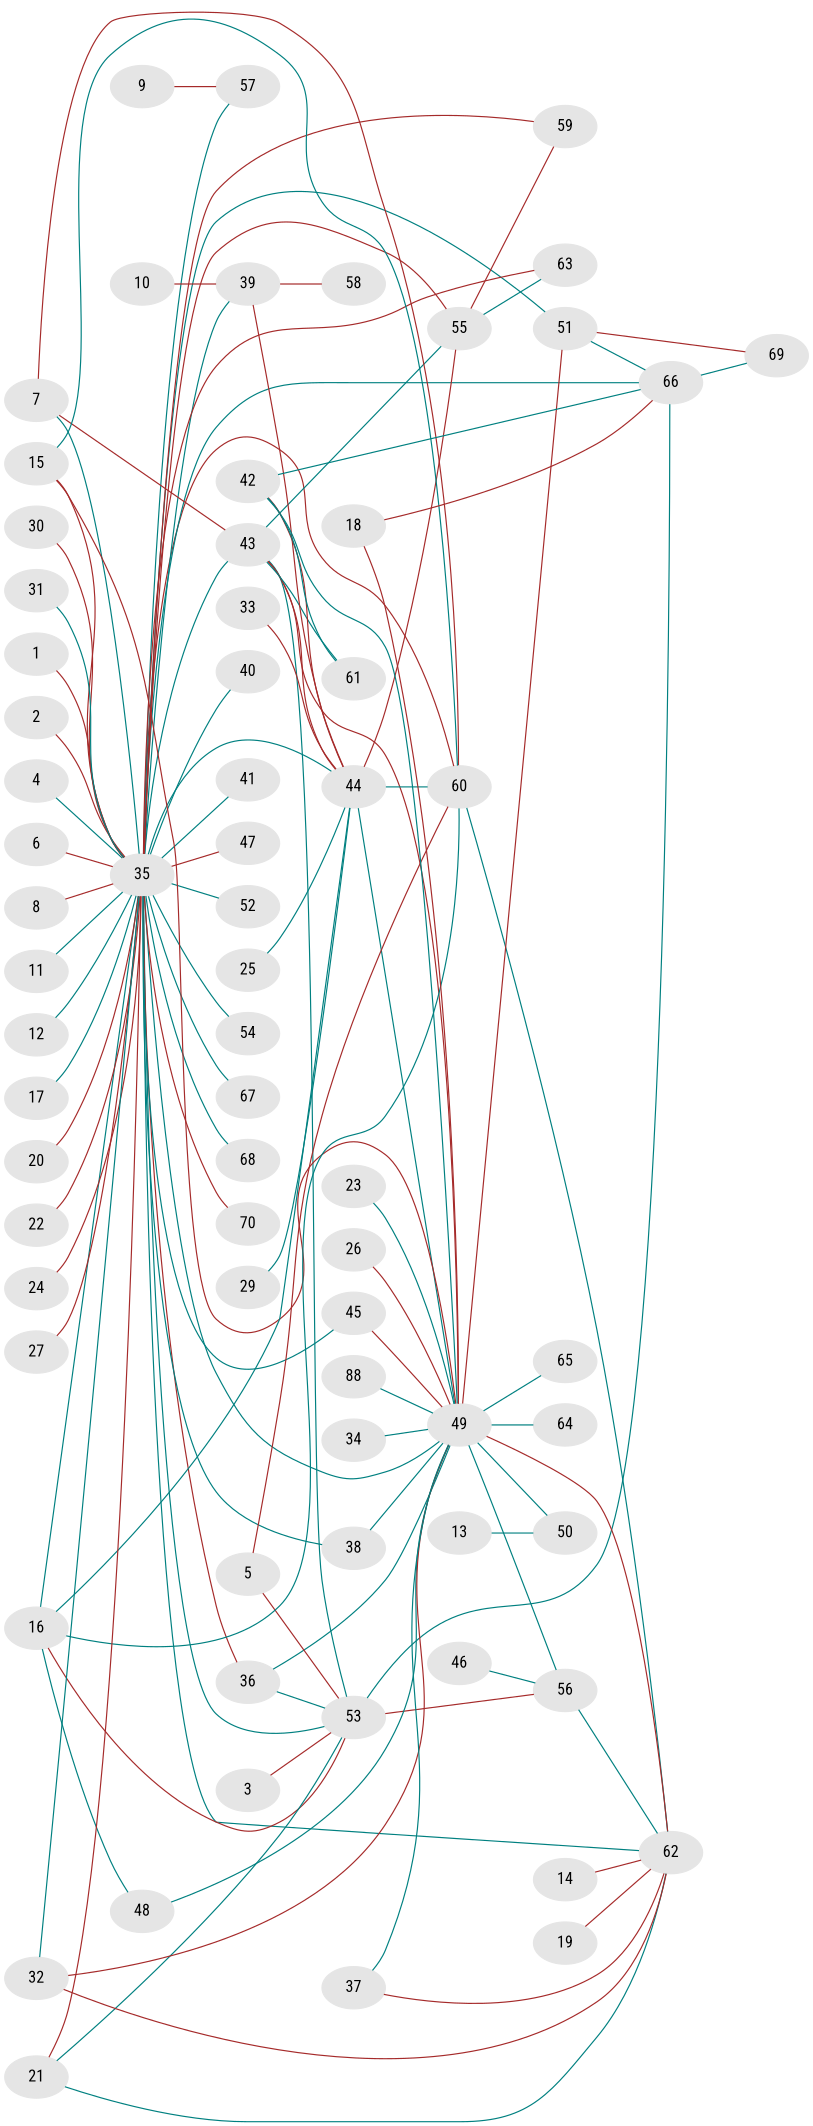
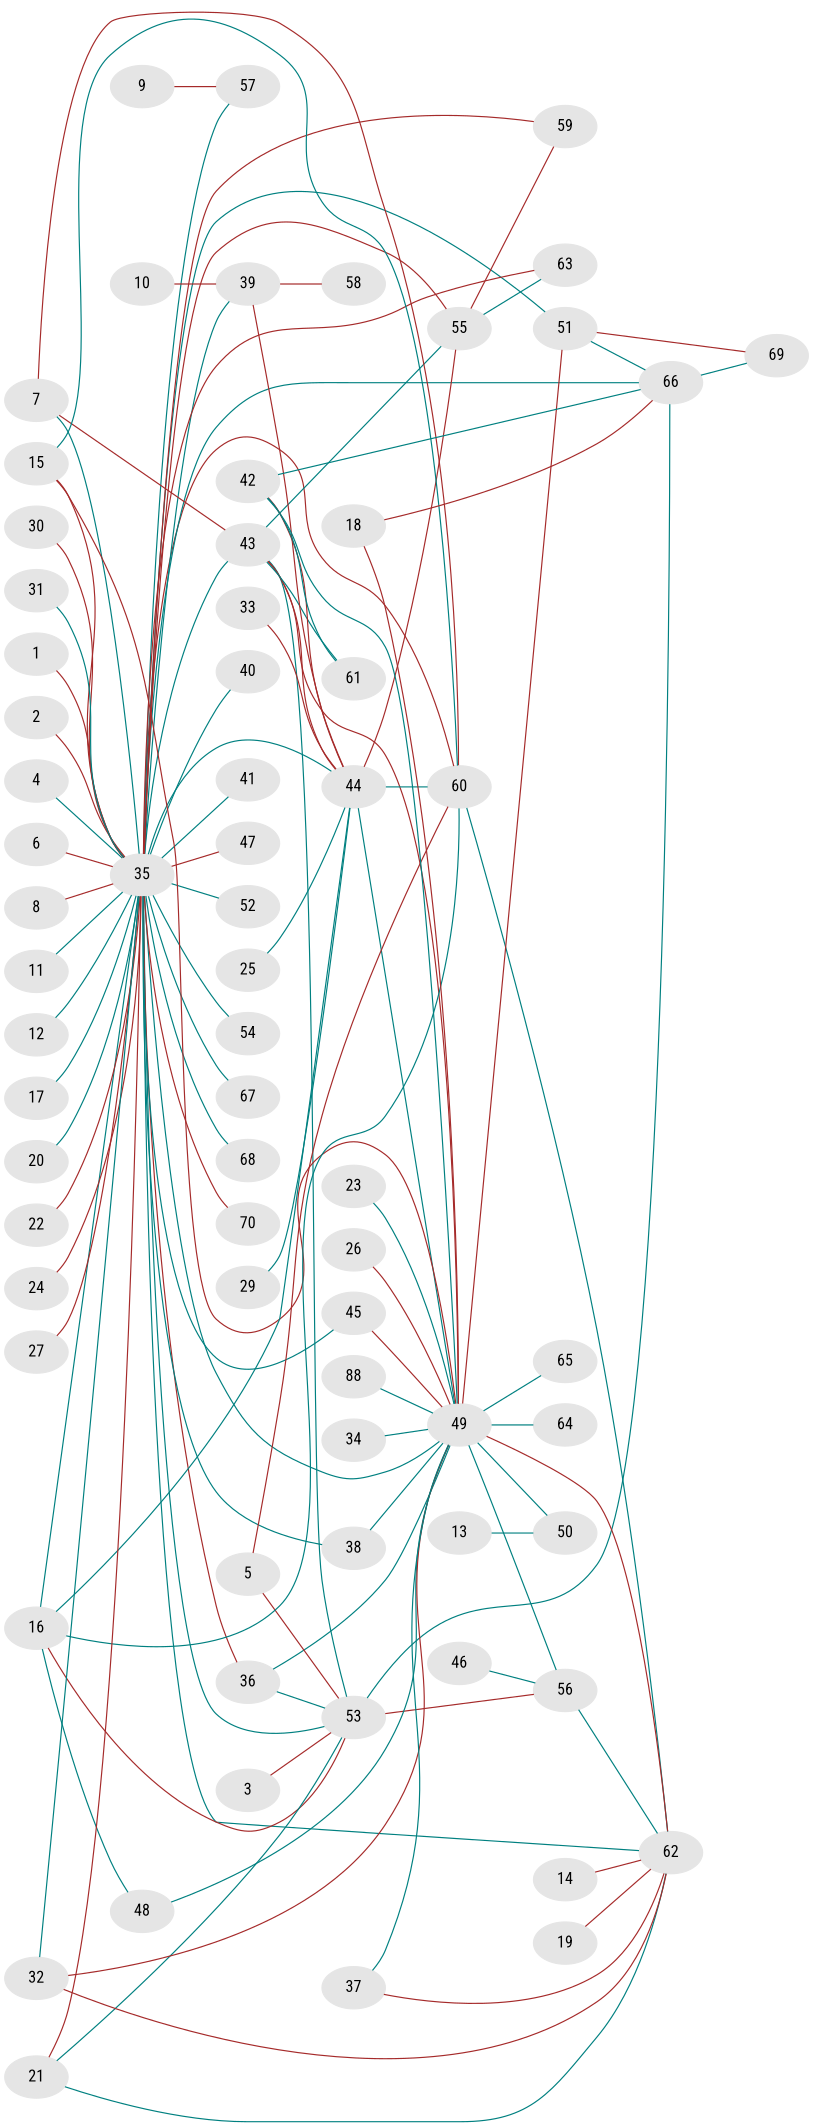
(111, 1026) -> (111, 1026)
